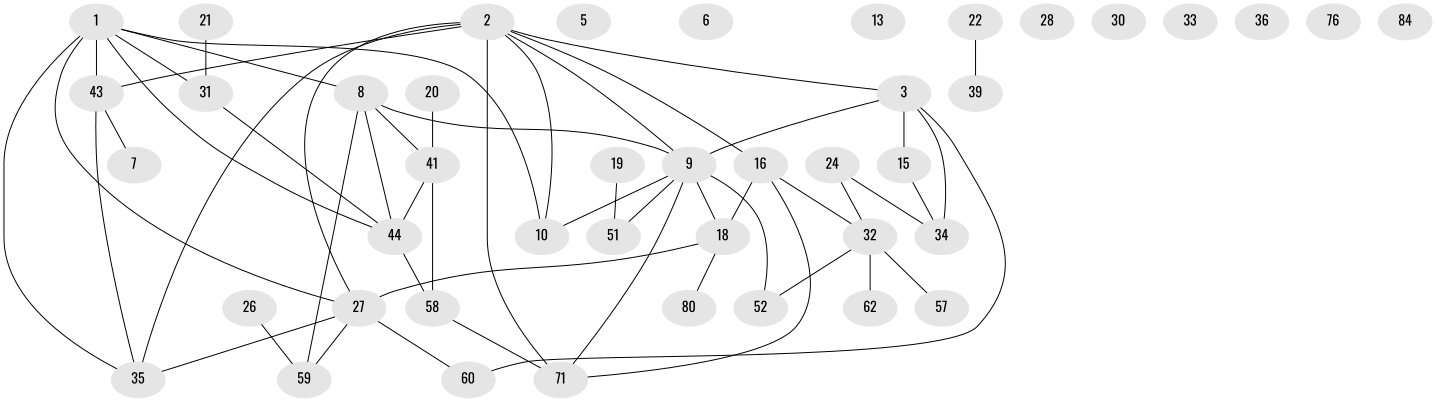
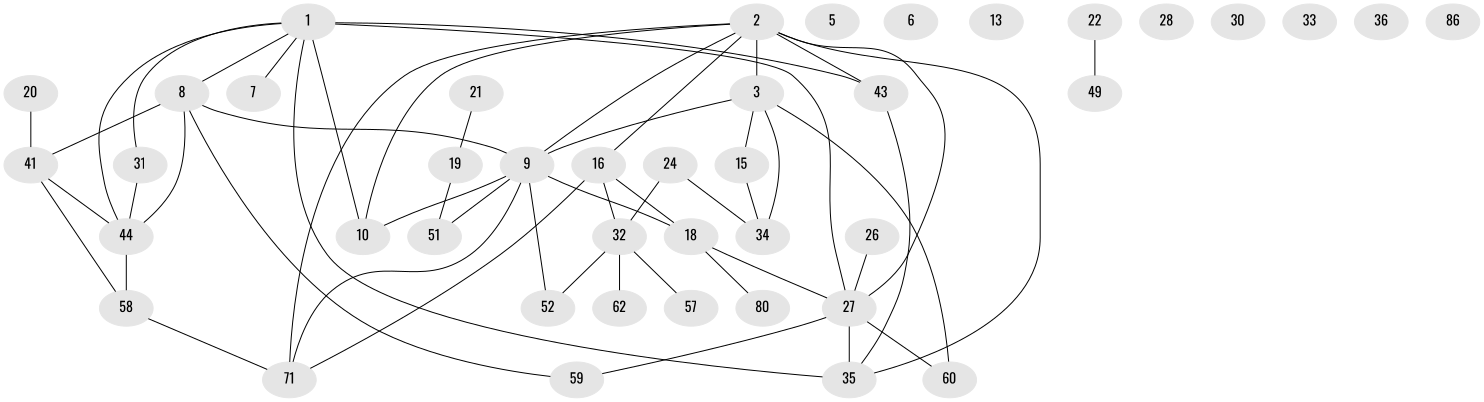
(1334, 22) -> none
(1405, 22) -> (1453, 22)
(206, 59) -> (466, 129)
(976, 93) -> (1095, 93)
(115, 129) -> (281, 58)
(277, 344) -> (861, 273)
